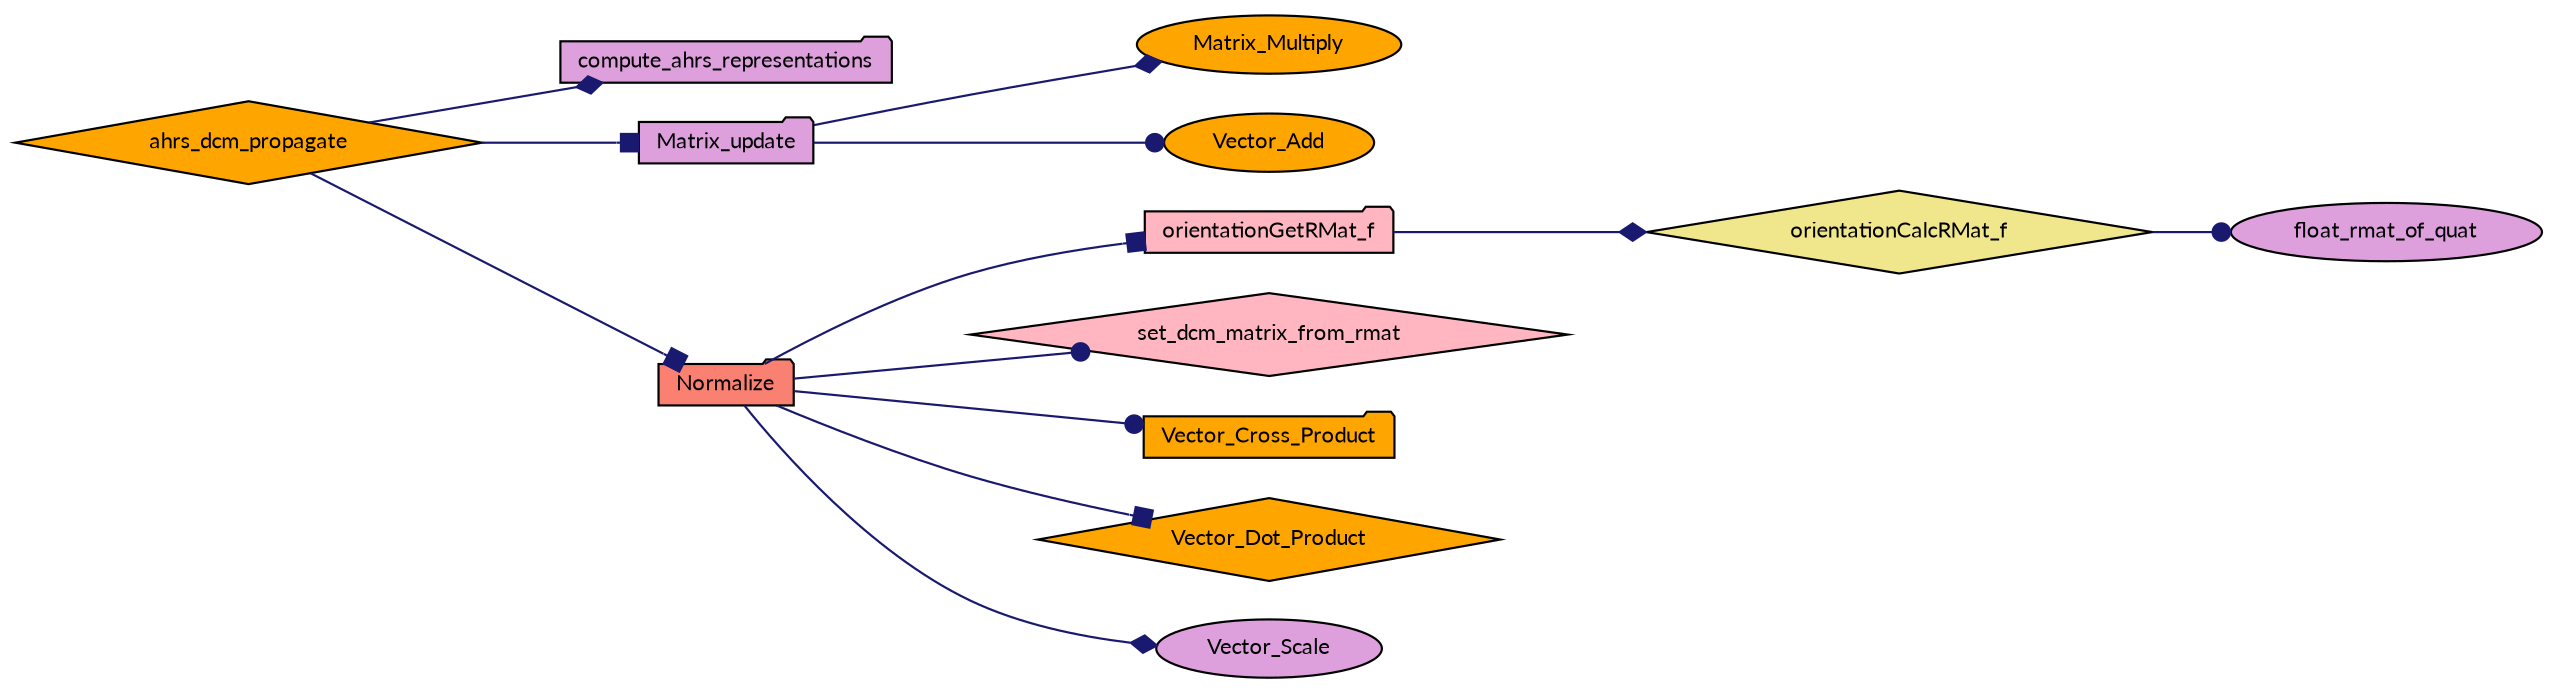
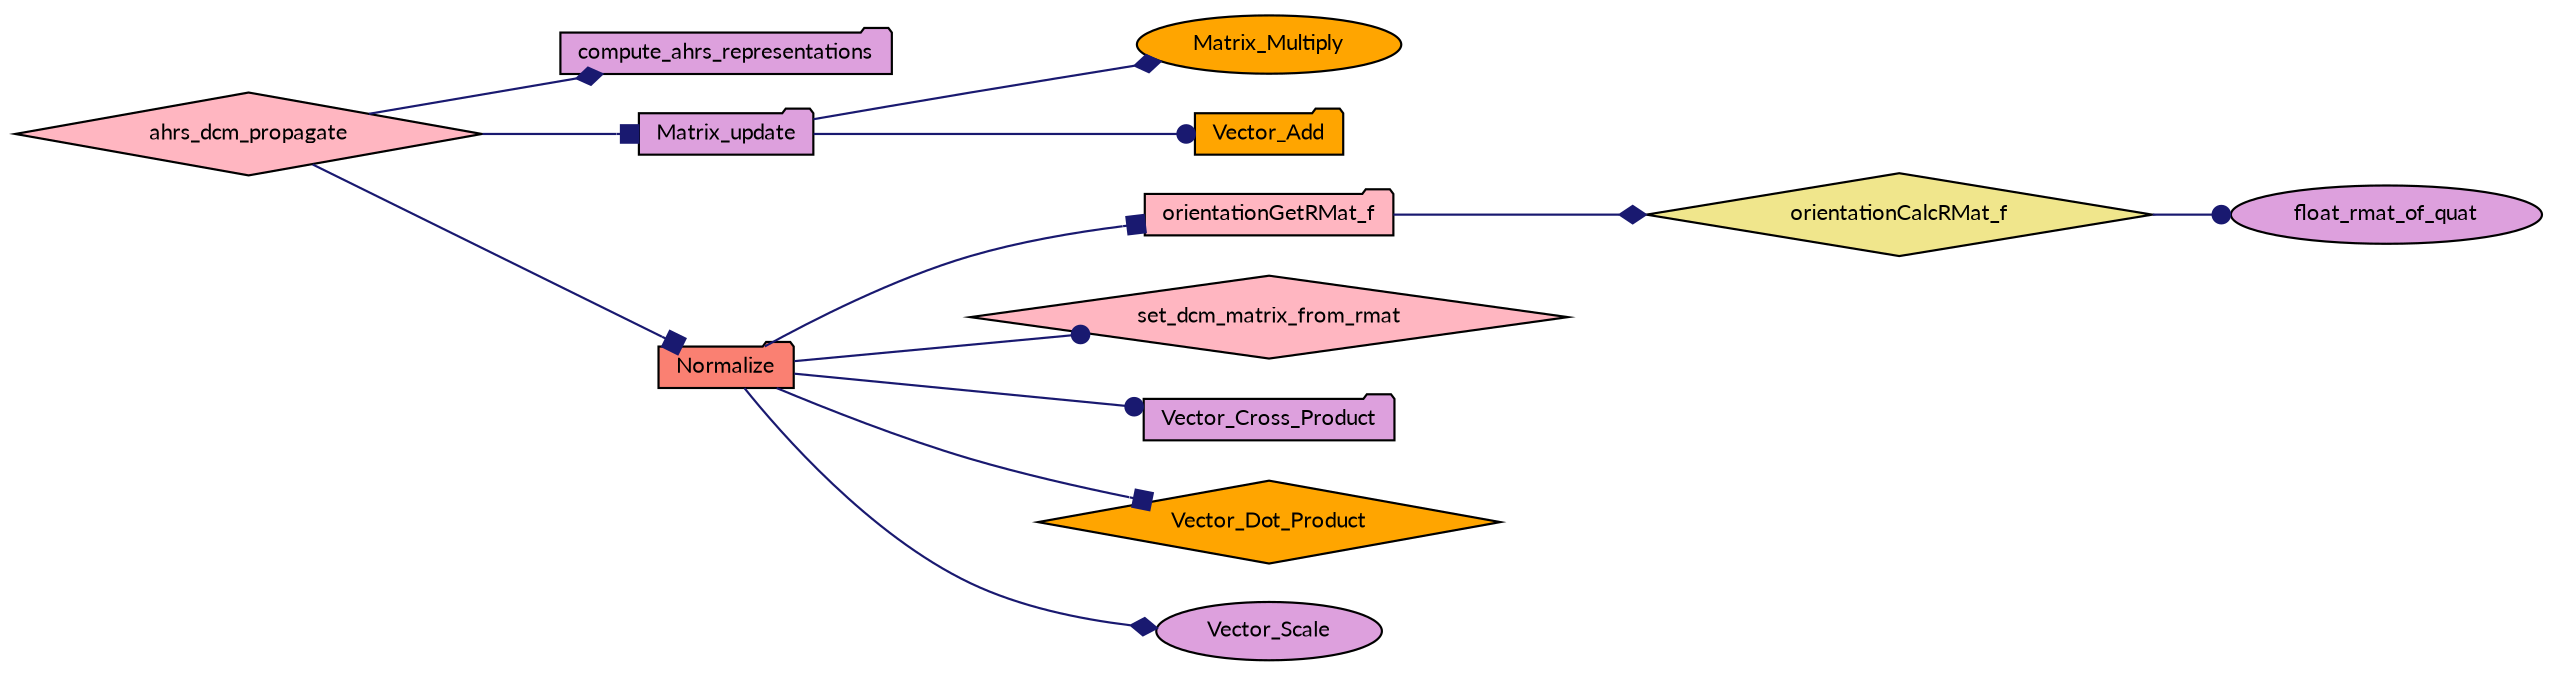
(249, 143) -> (249, 134)
(1269, 143) -> (1269, 134)
(1269, 437) -> (1269, 420)
